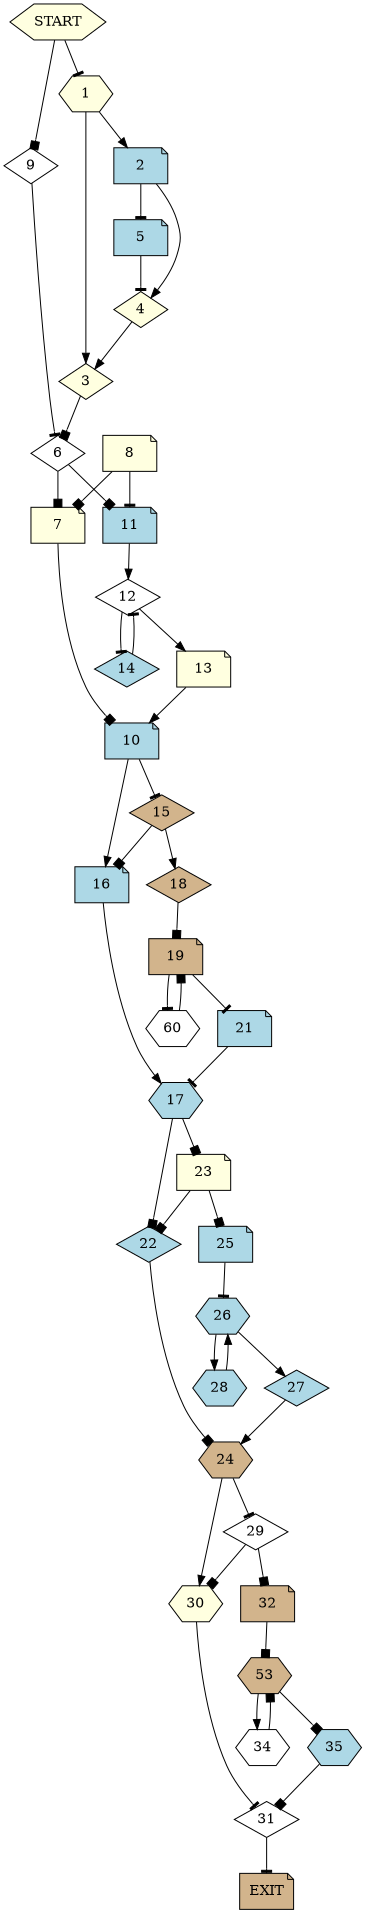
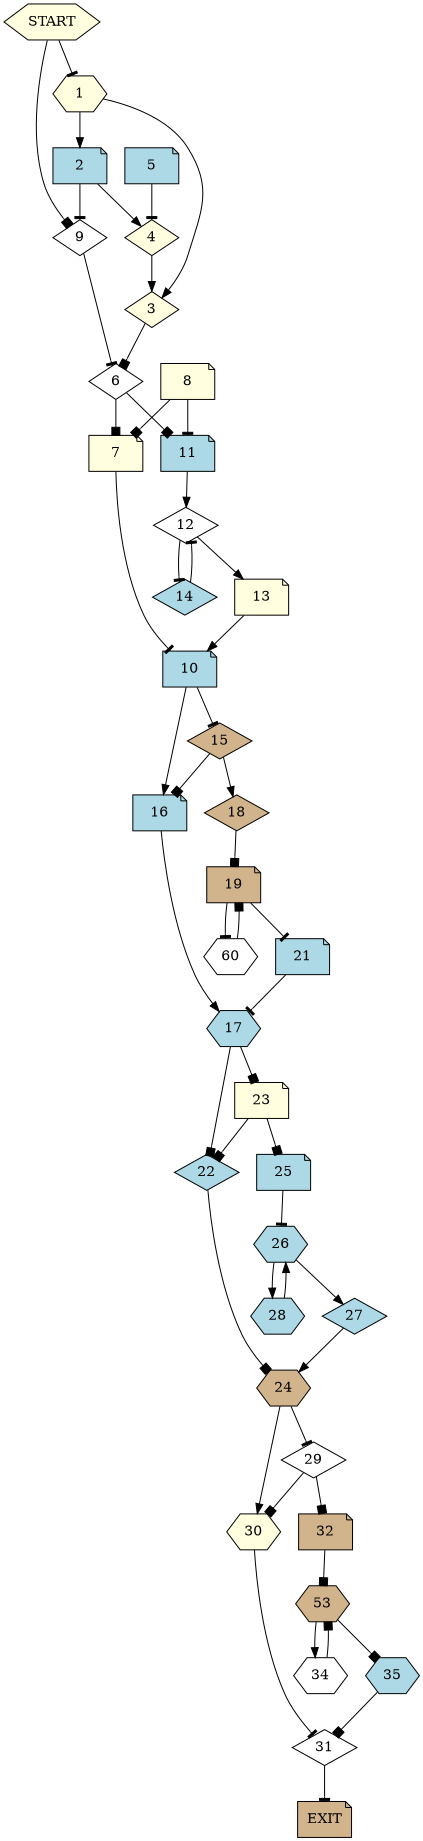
(141, 199) -> (80, 199)
(68, 634) -> (127, 564)
